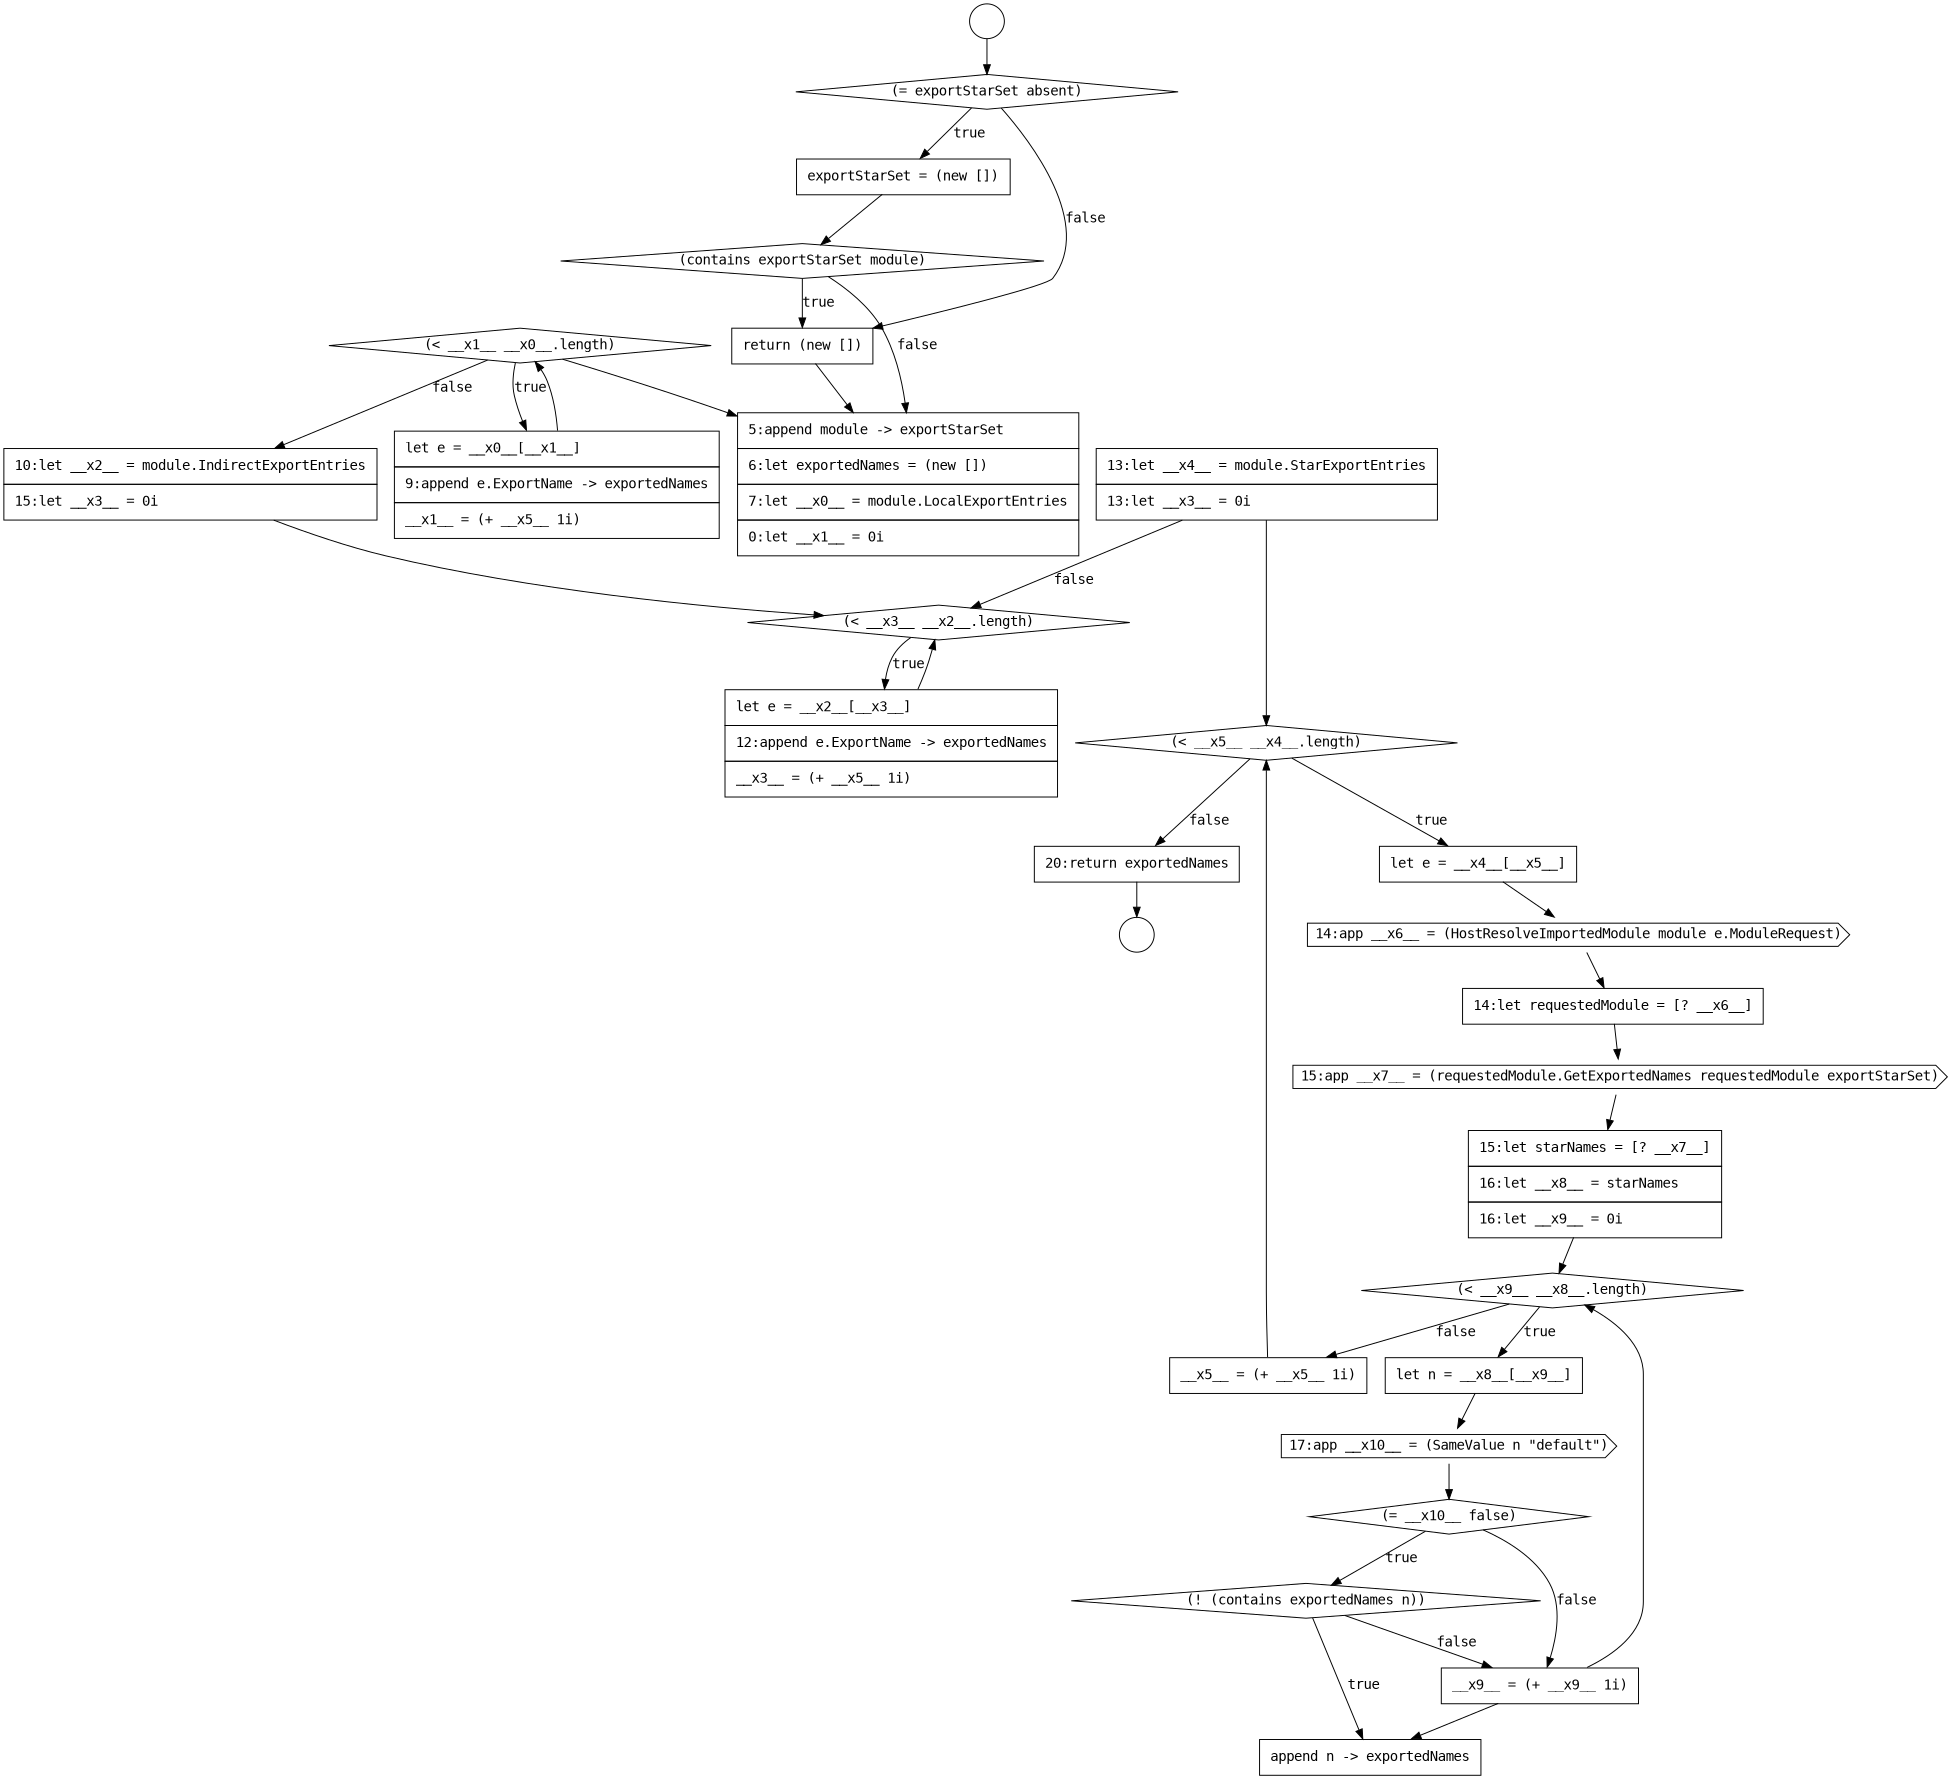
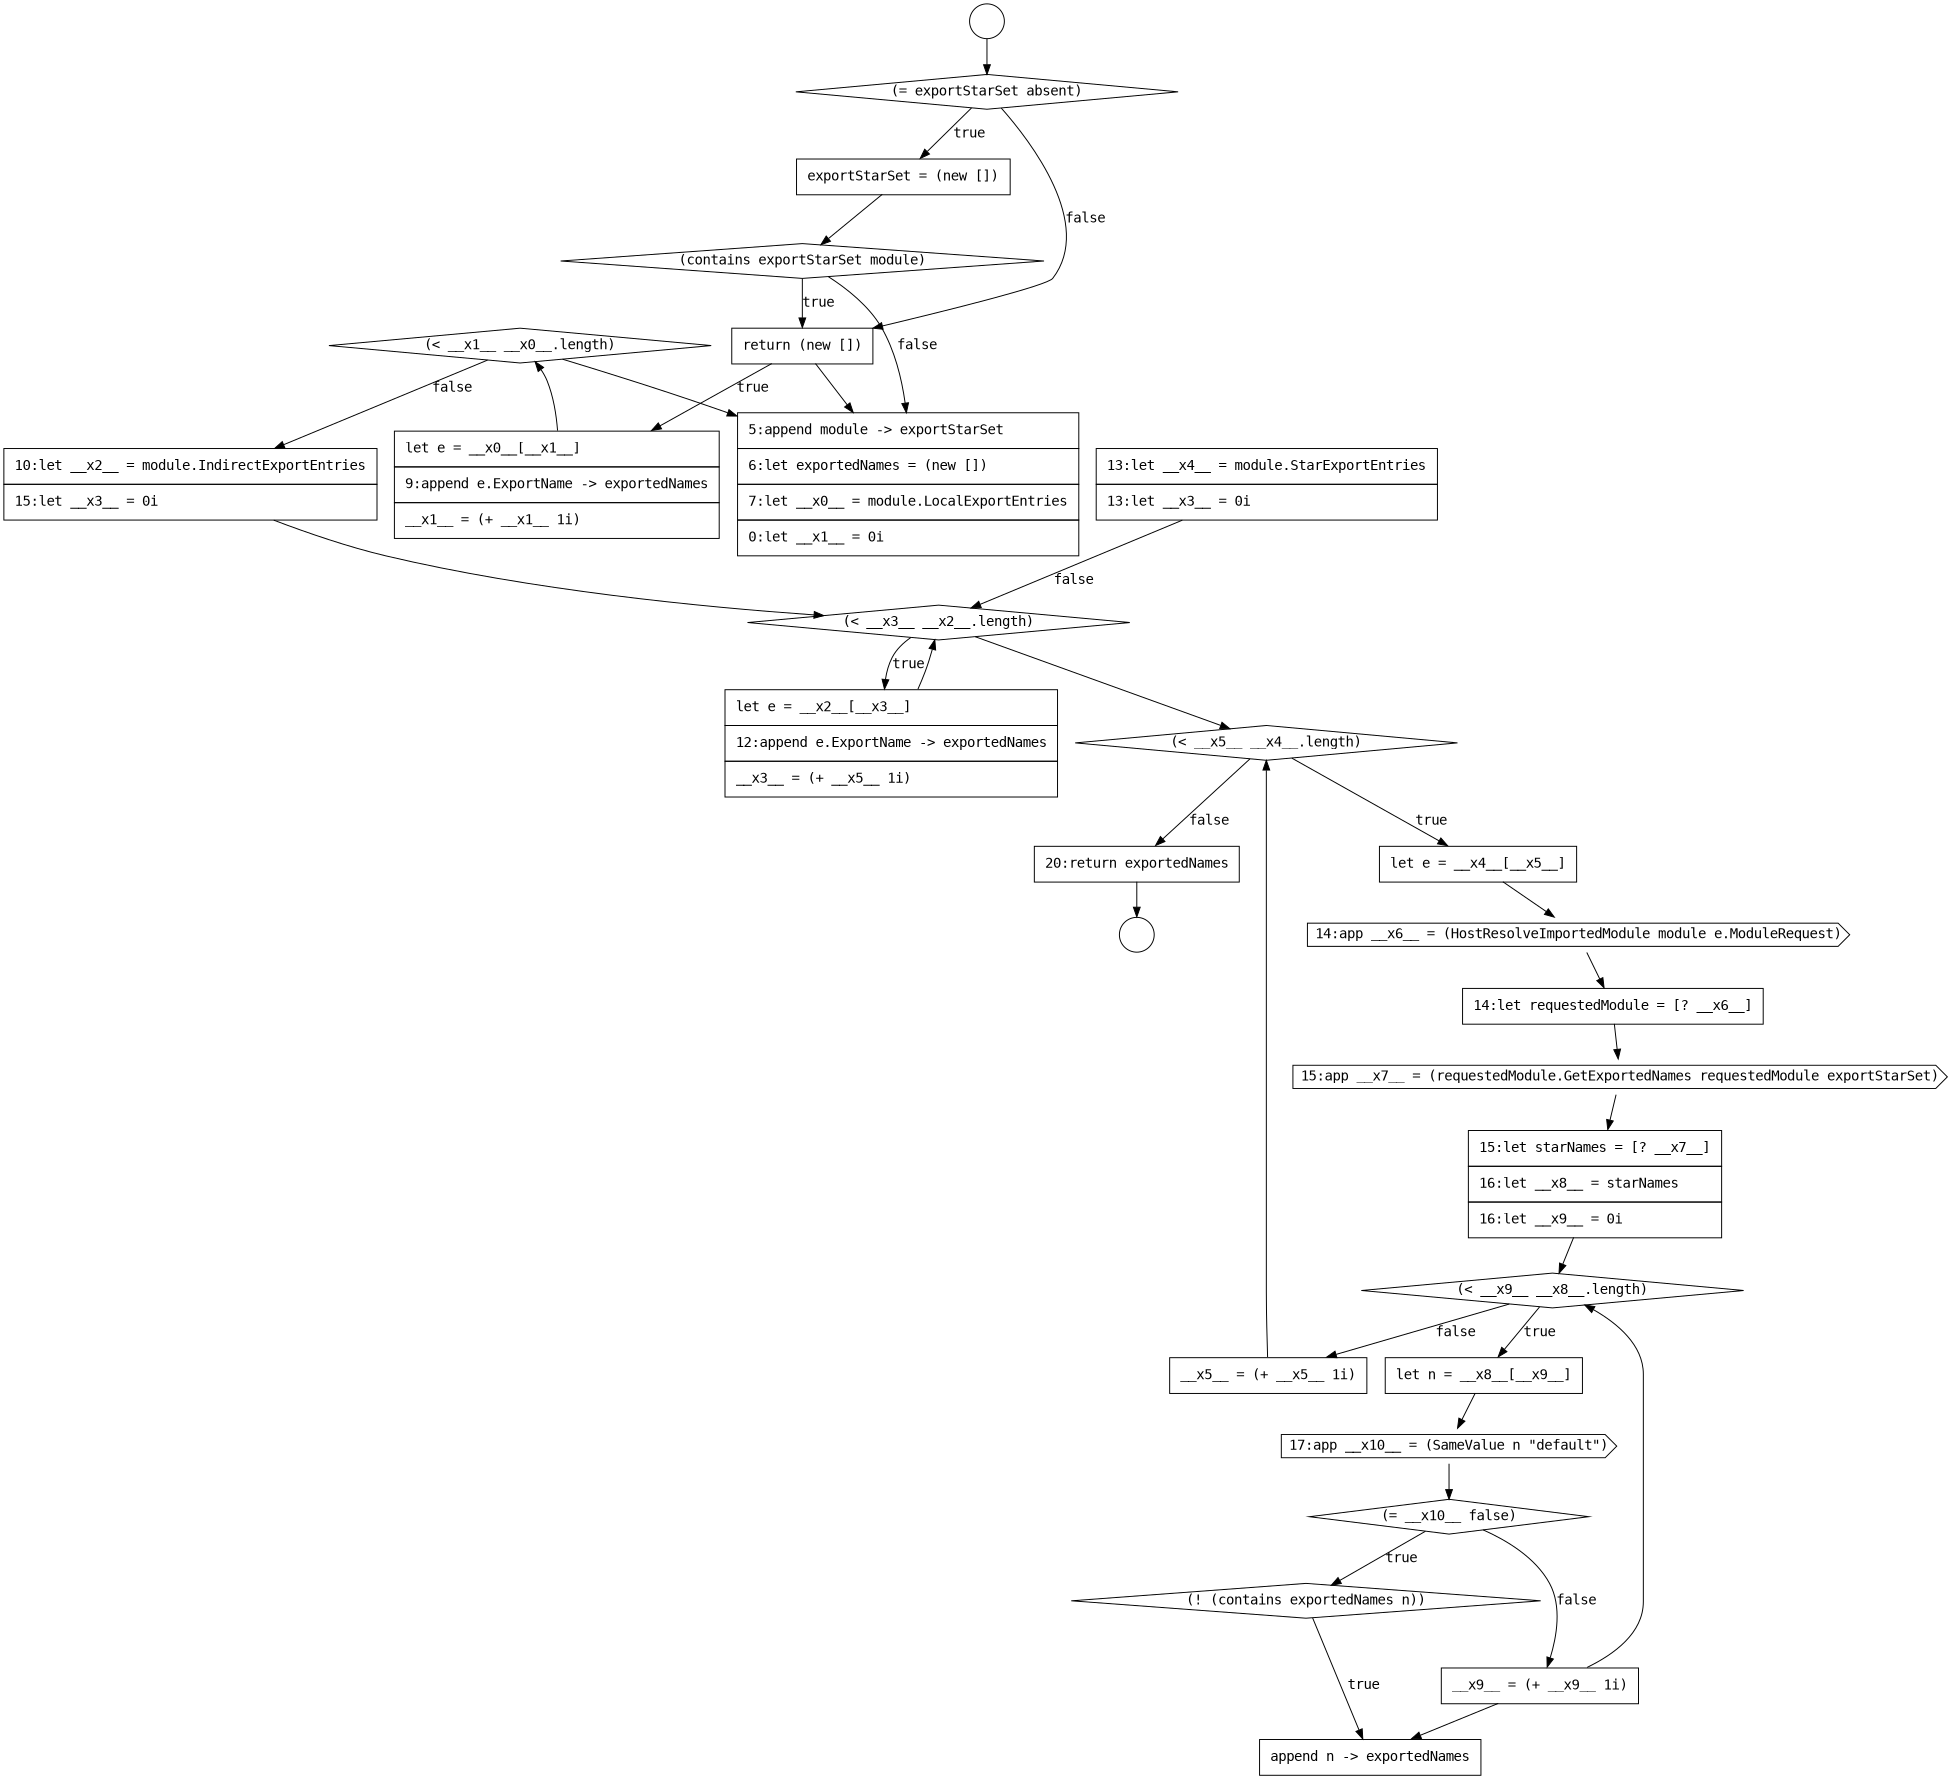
(514, 393) -> (716, 395)
(493, 520) -> (493, 520)
(1266, 618) -> (1098, 681)
(1414, 1640) -> none
